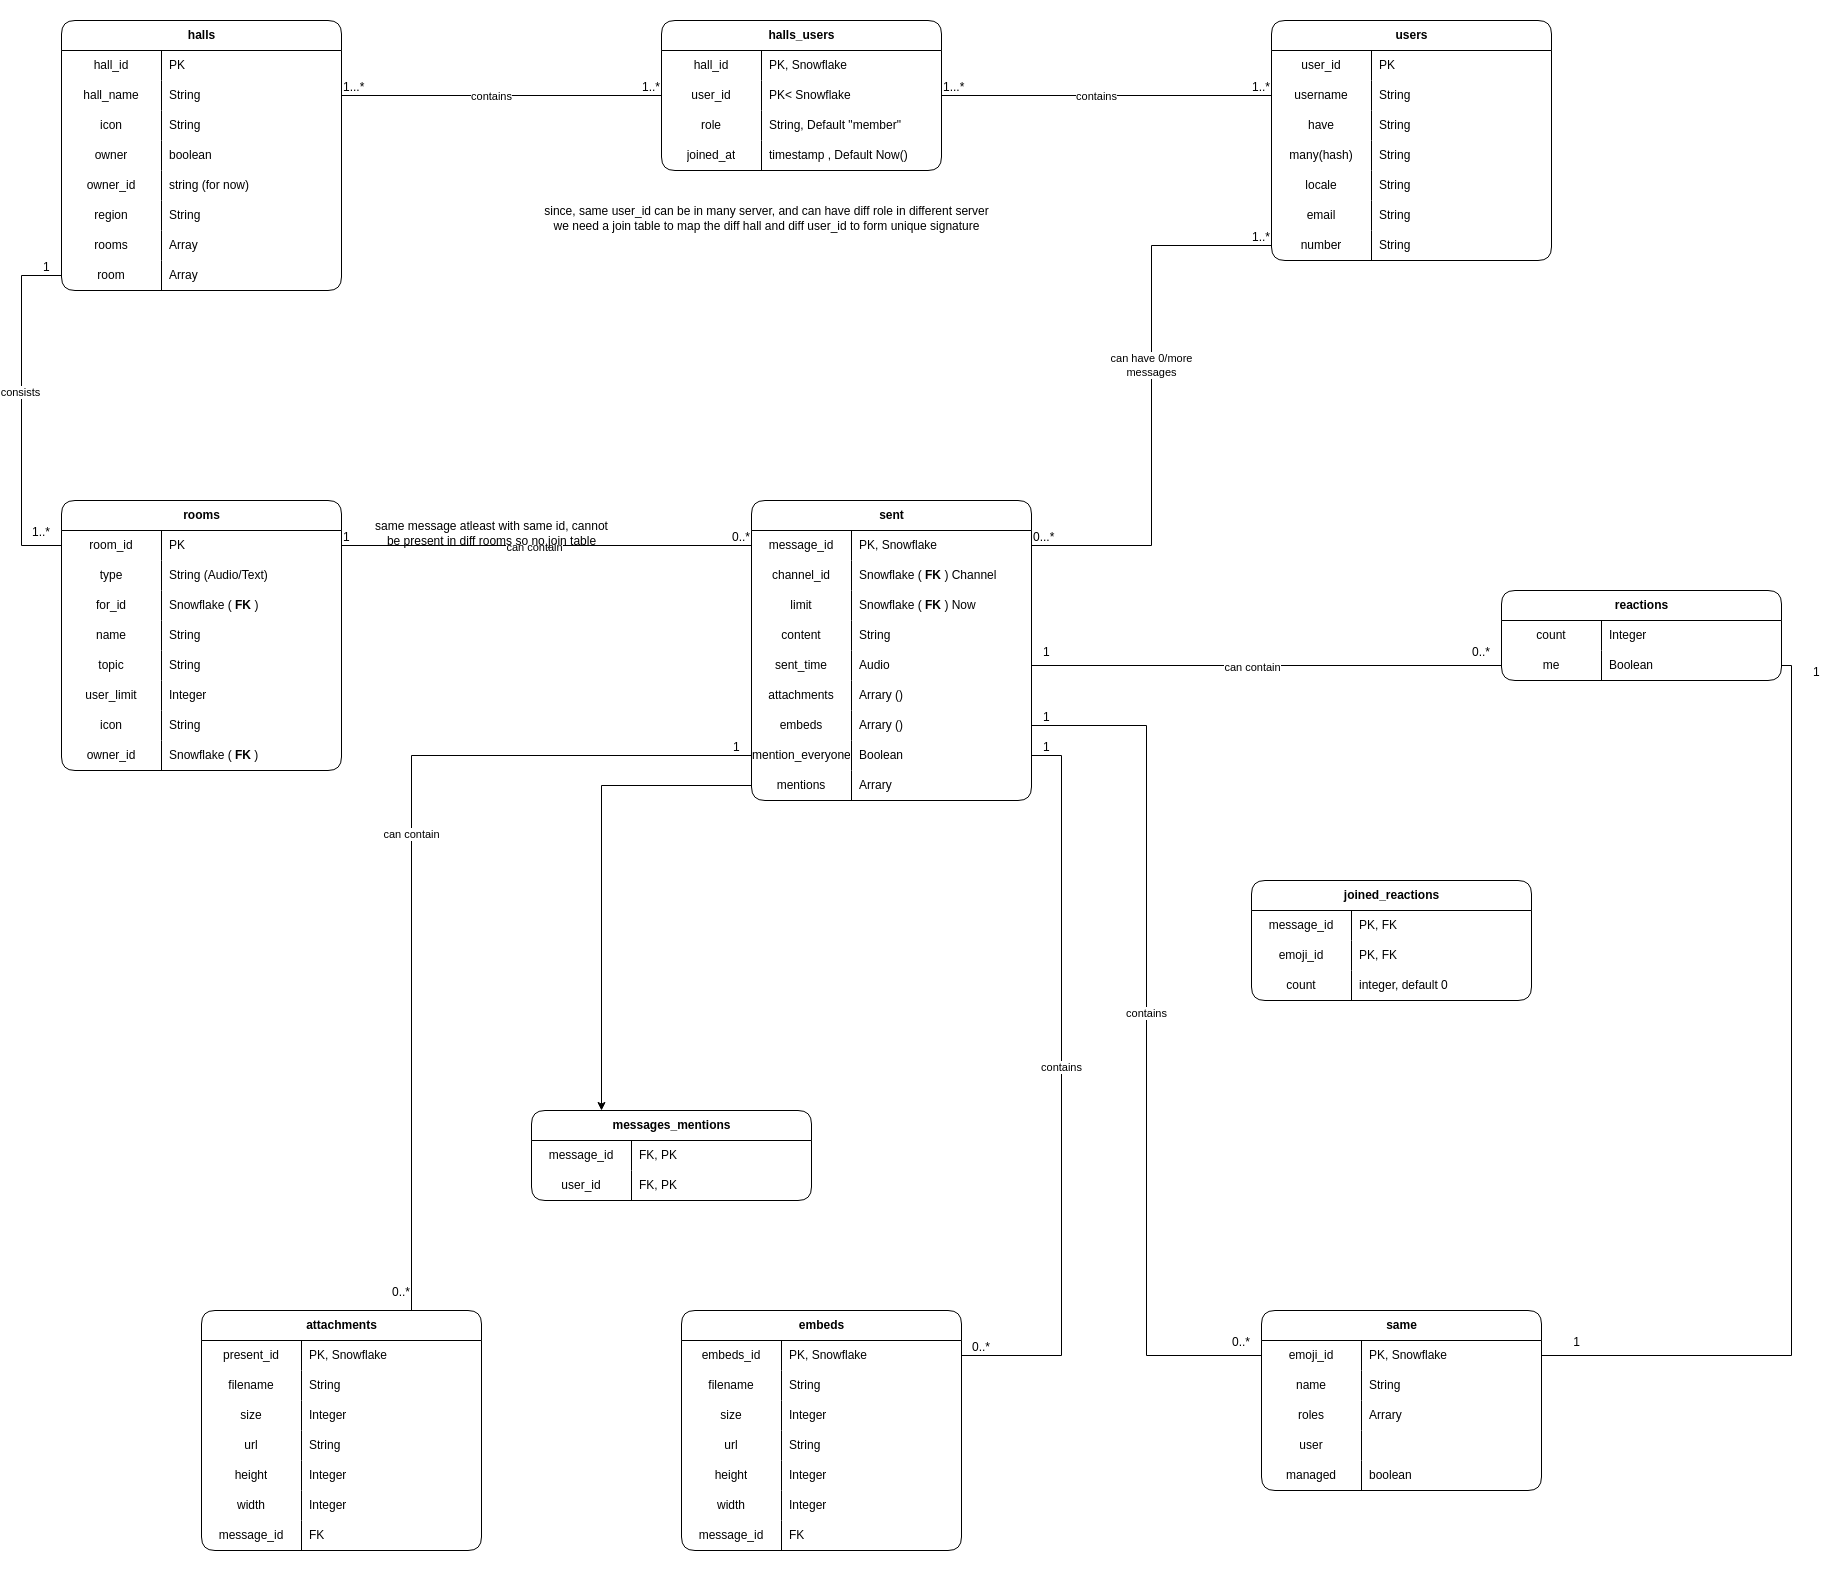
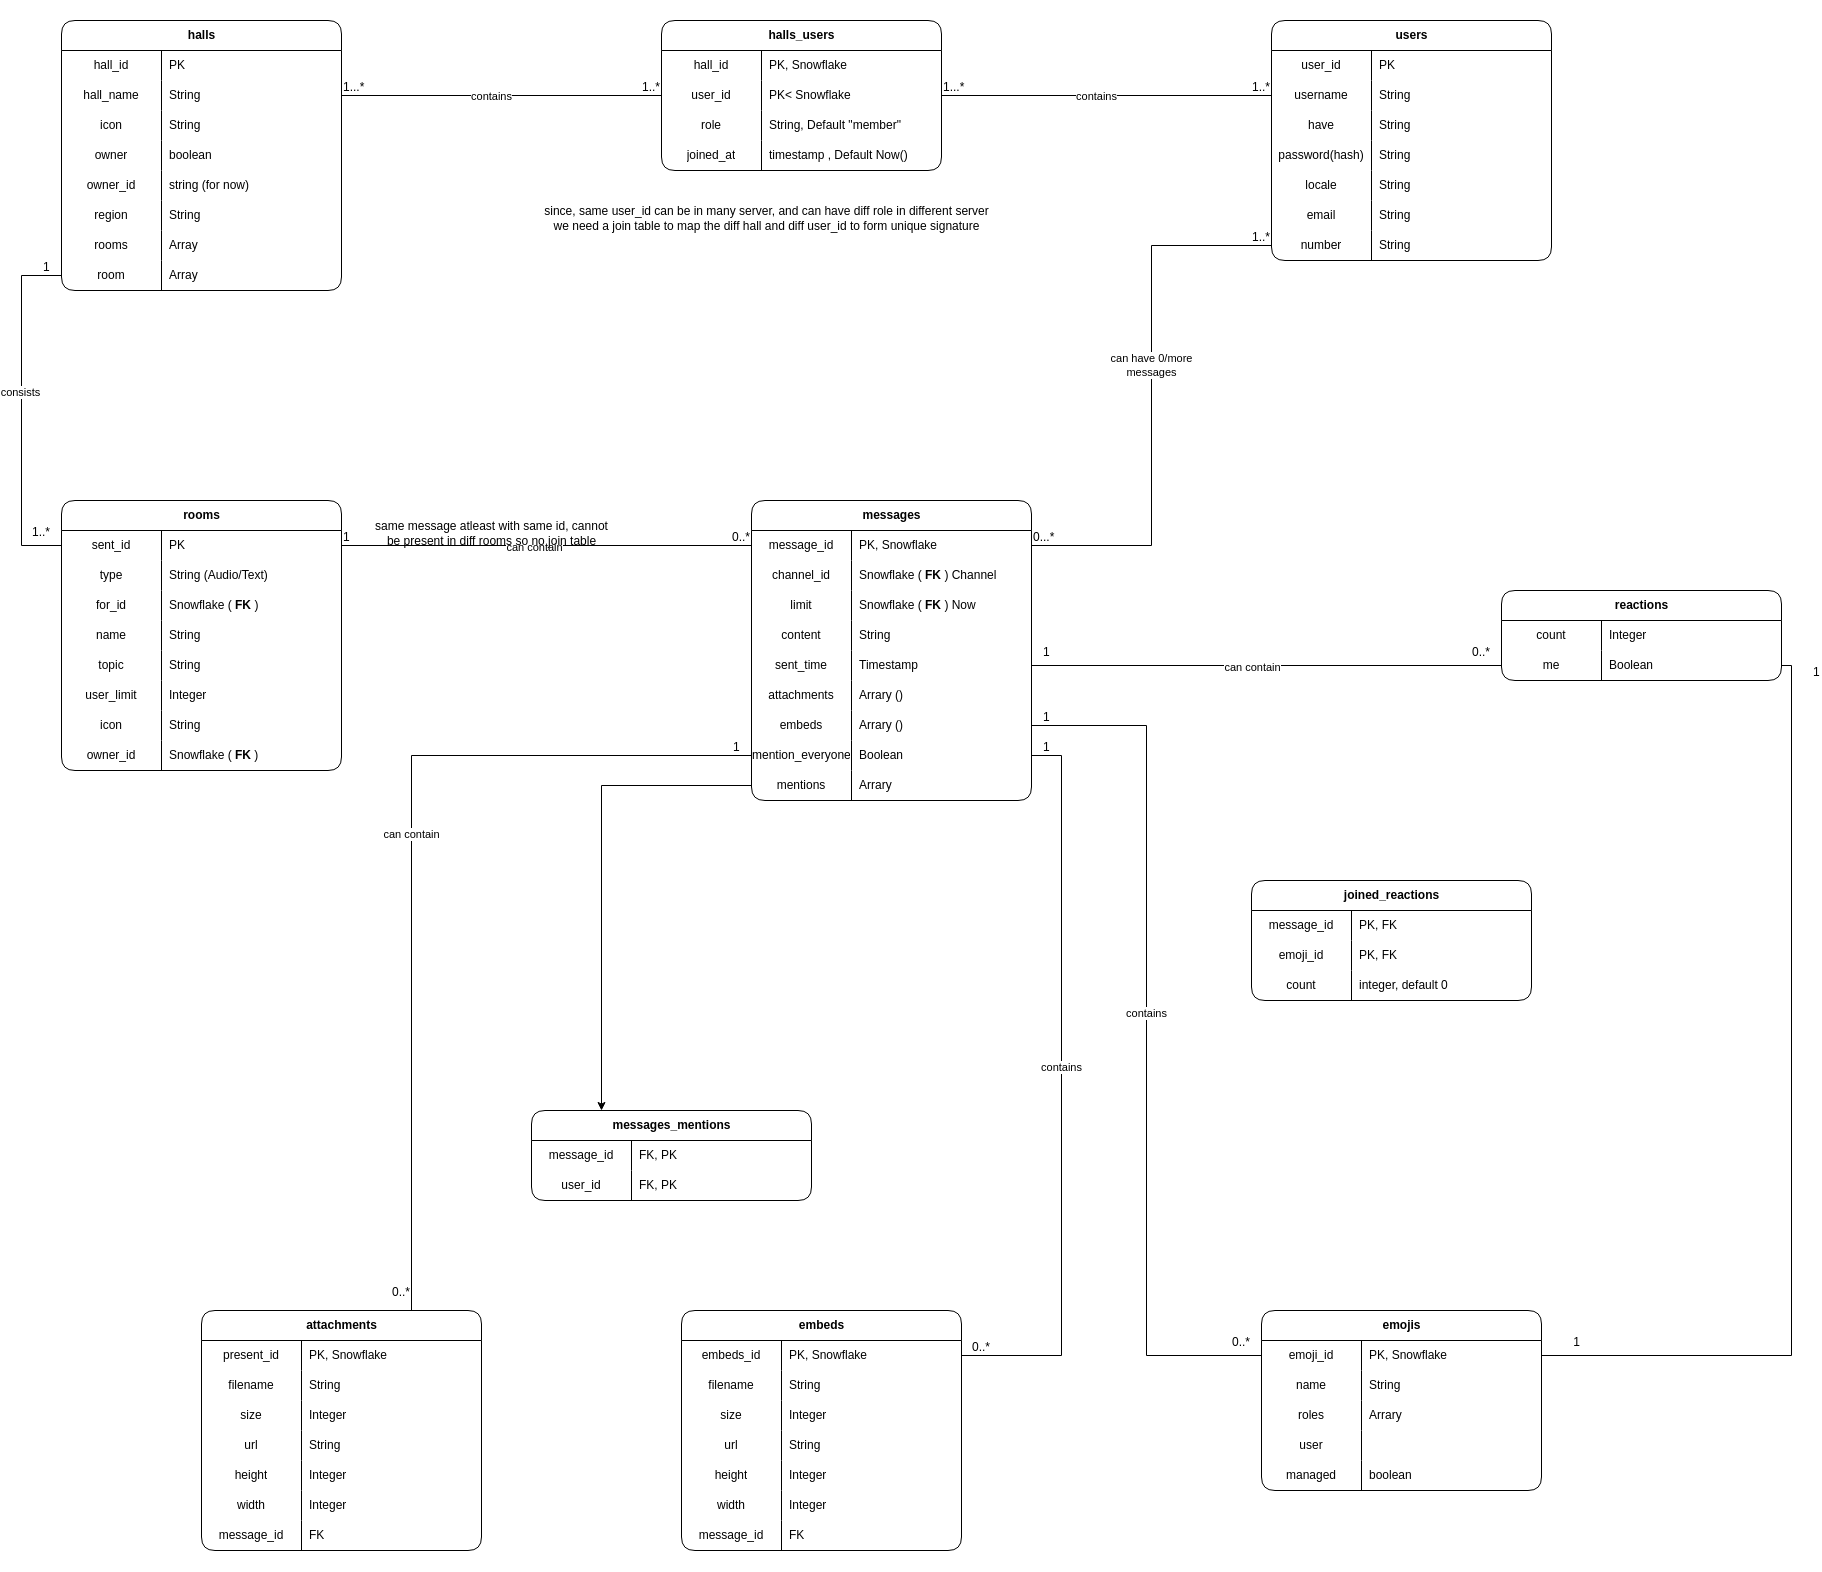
(1322, 156) -> (1322, 156)
(892, 516) -> (892, 516)
(112, 546) -> (112, 546)
(875, 666) -> (888, 666)
(1402, 1326) -> (1402, 1326)
